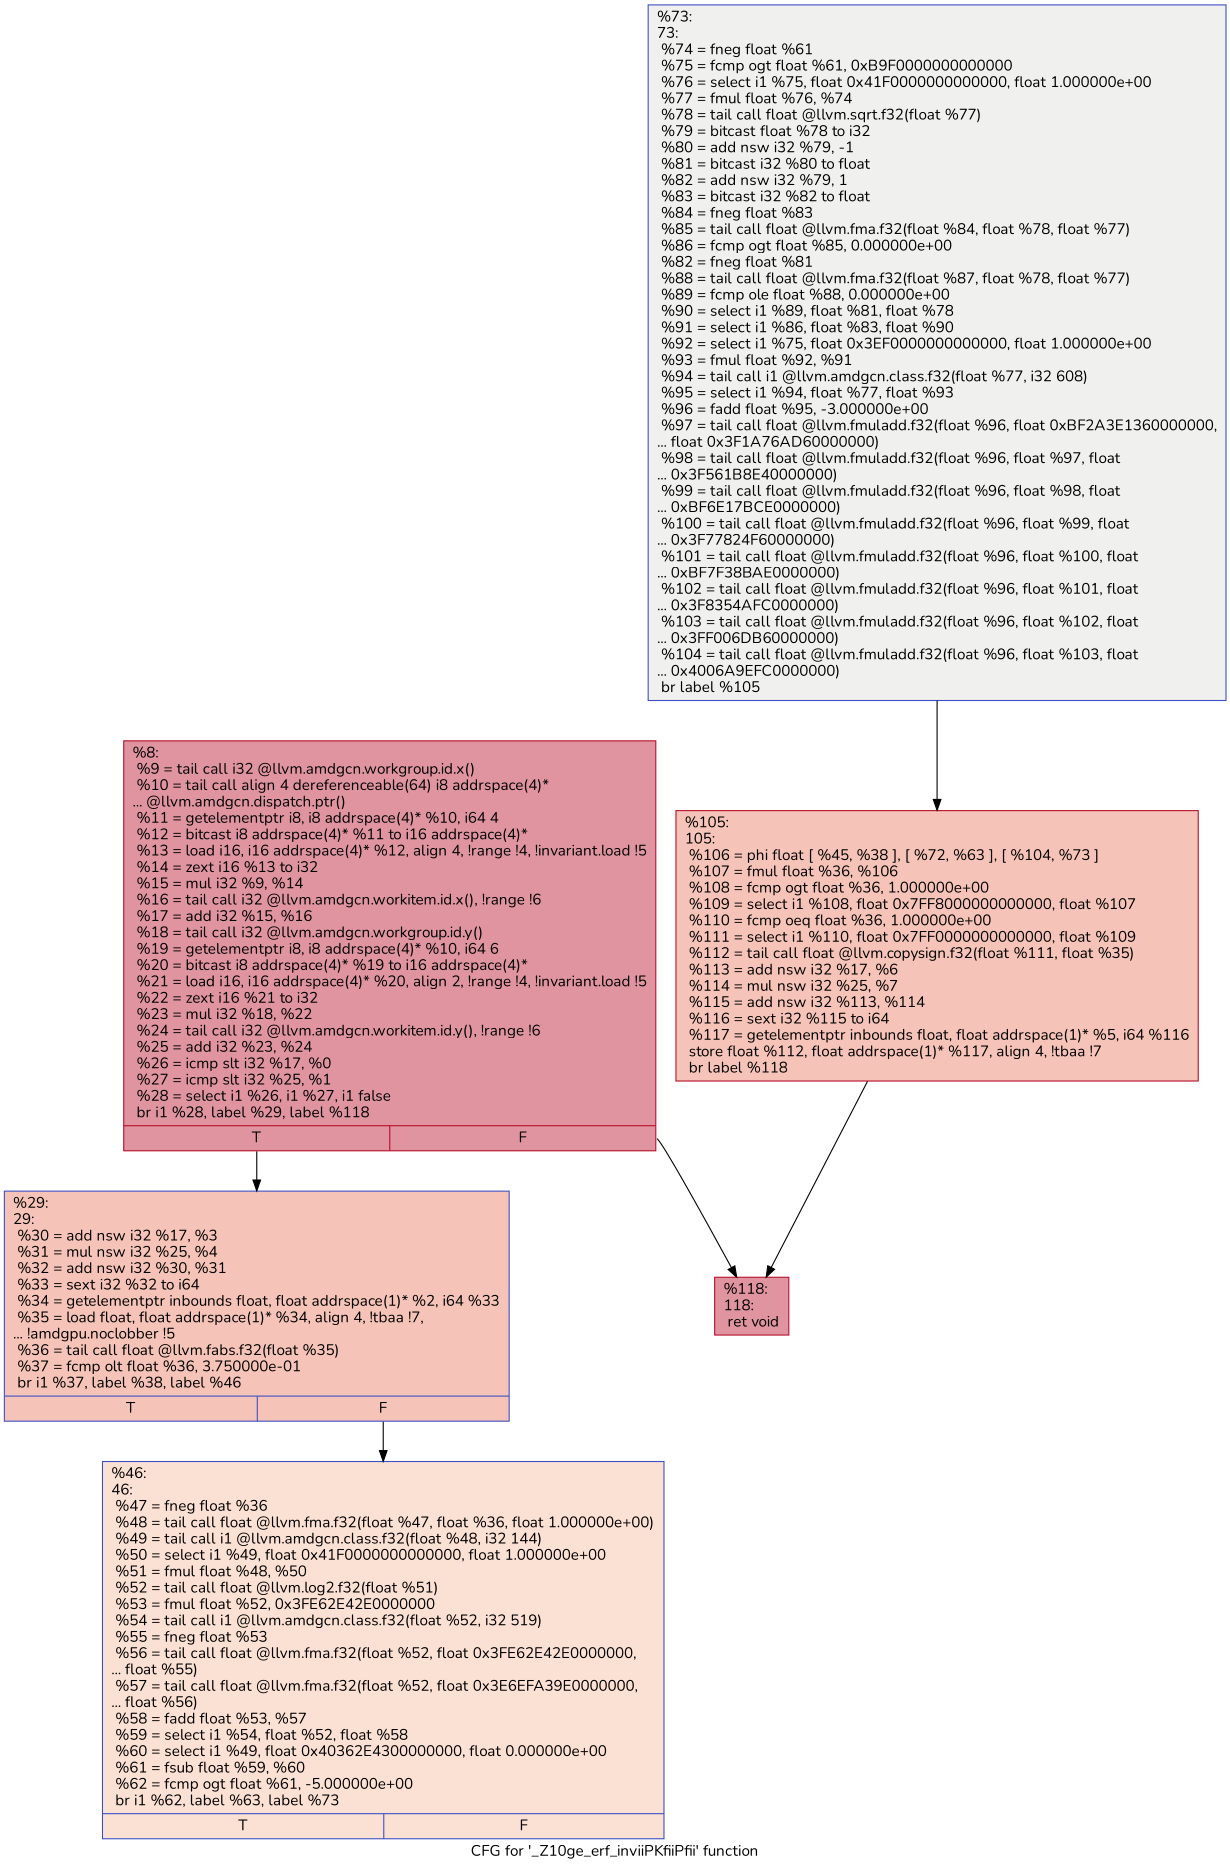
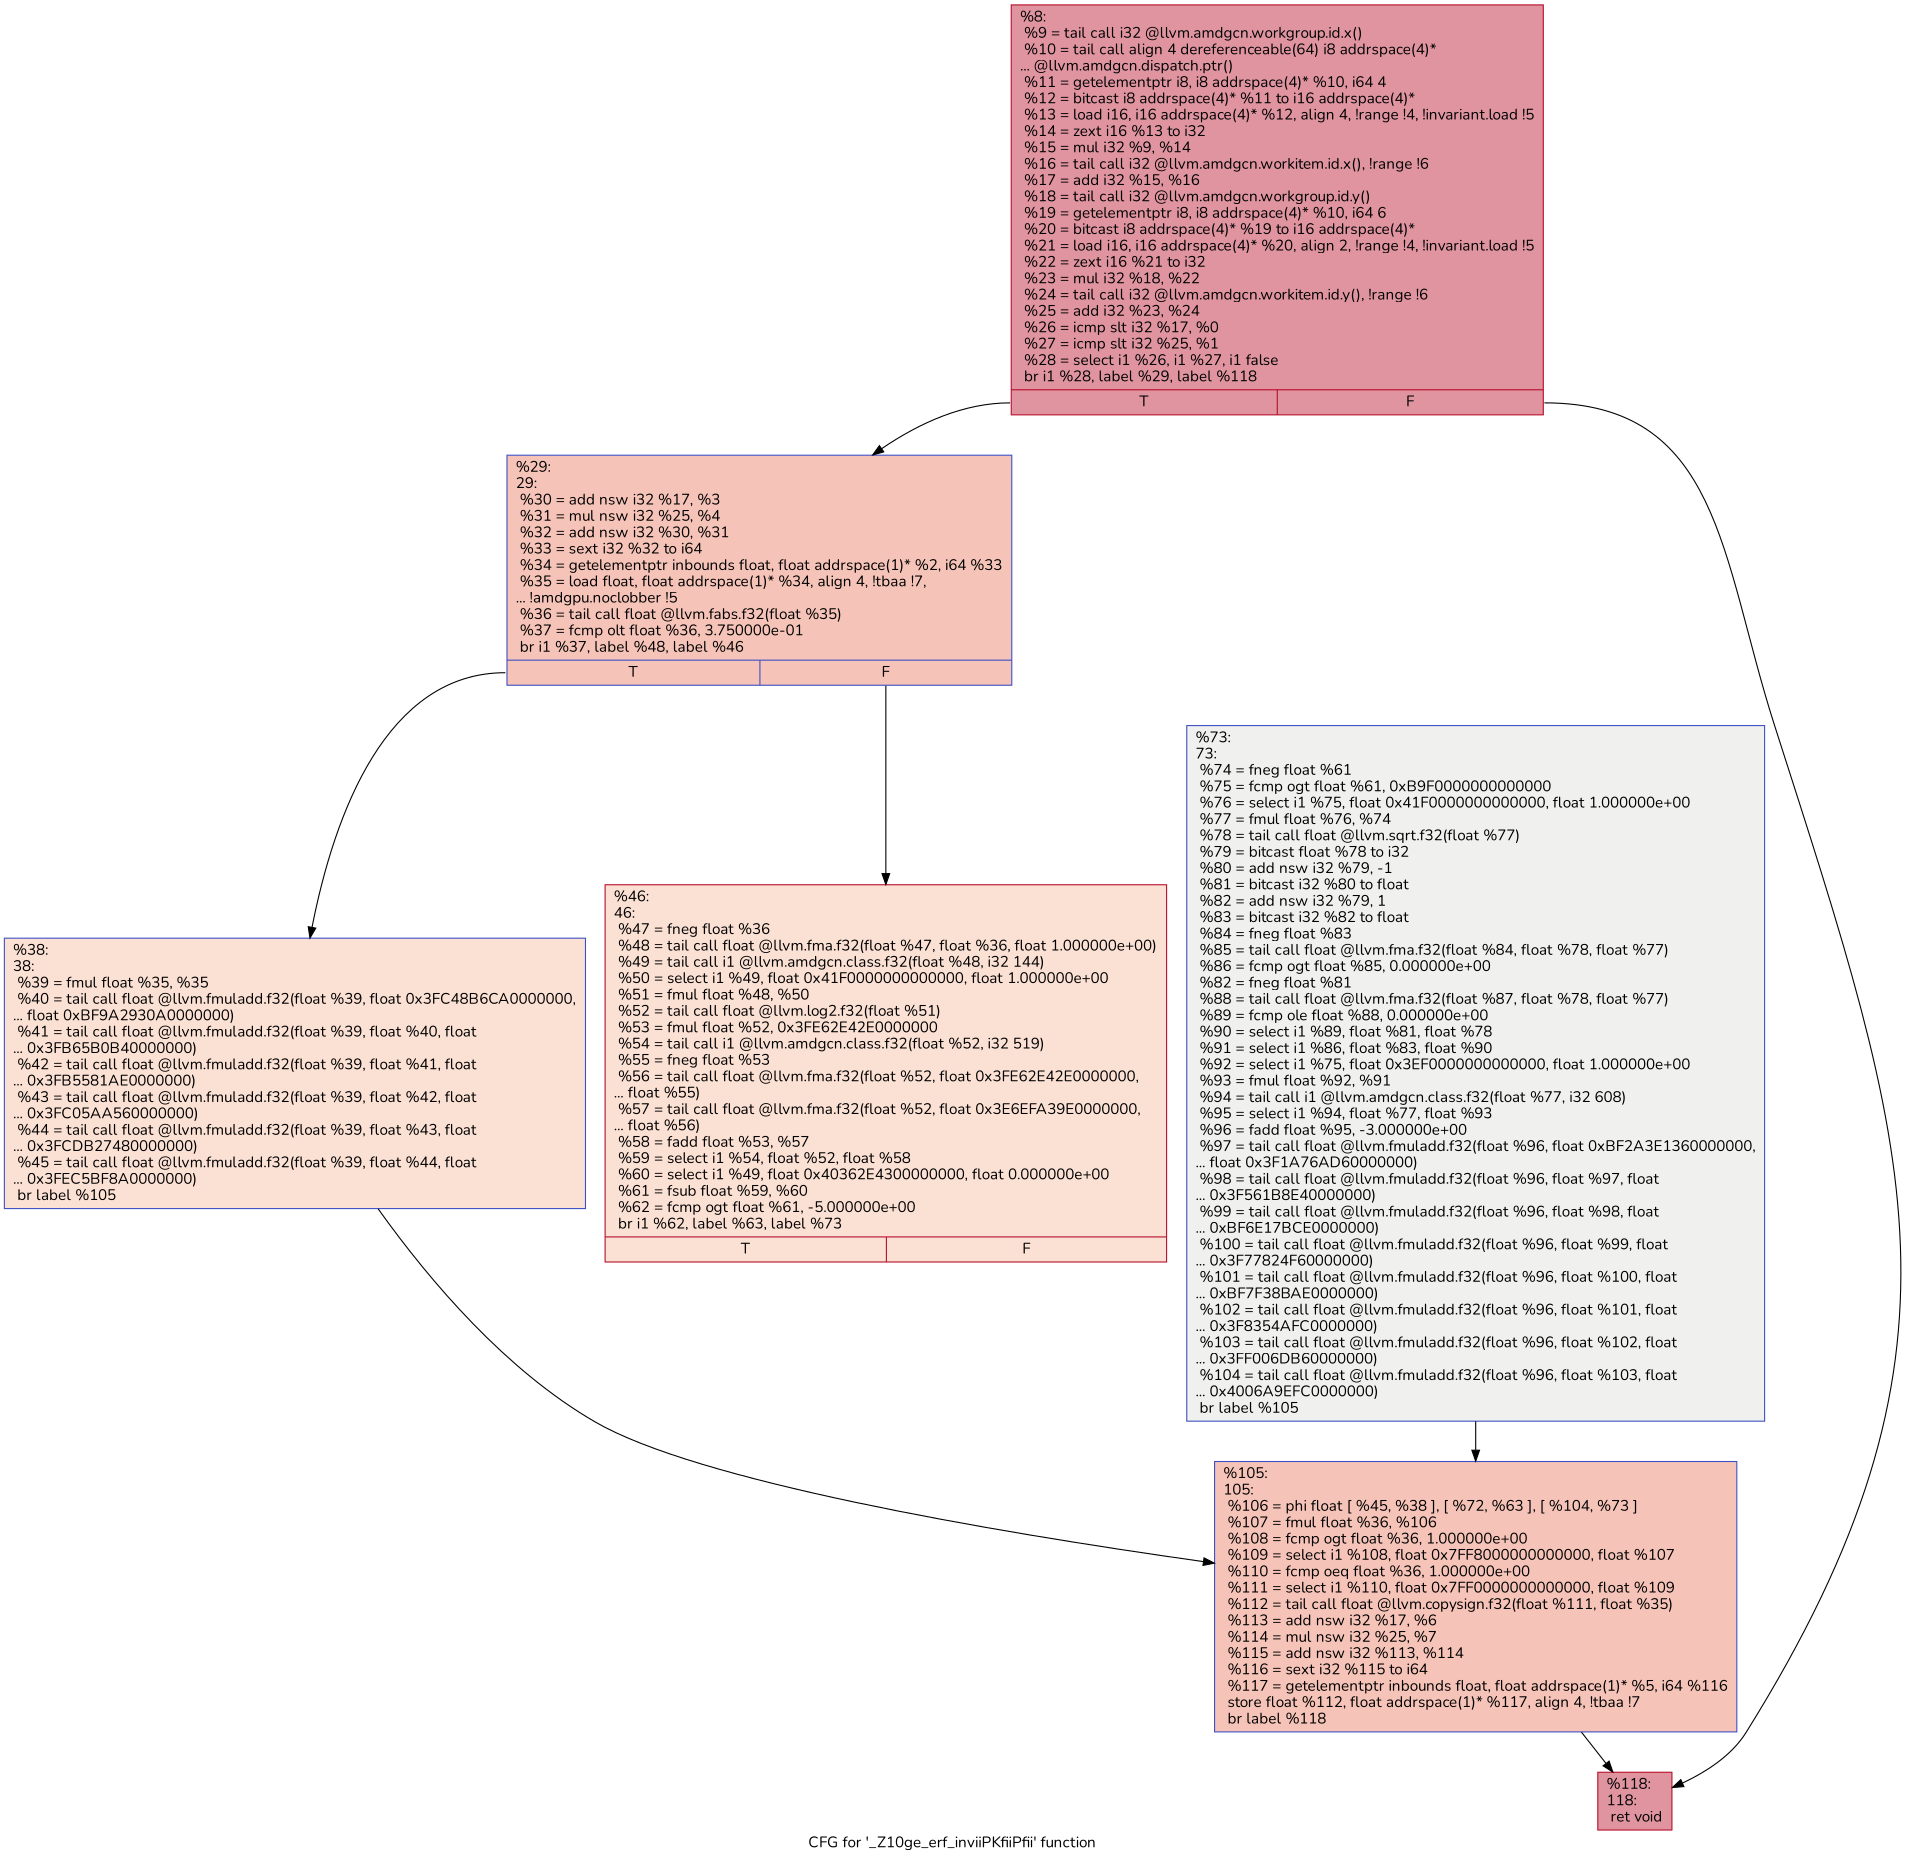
(937, 946) -> (1476, 1597)
none -> (295, 1073)
(128, 1383) -> (630, 647)
(383, 1650) -> (886, 1073)
